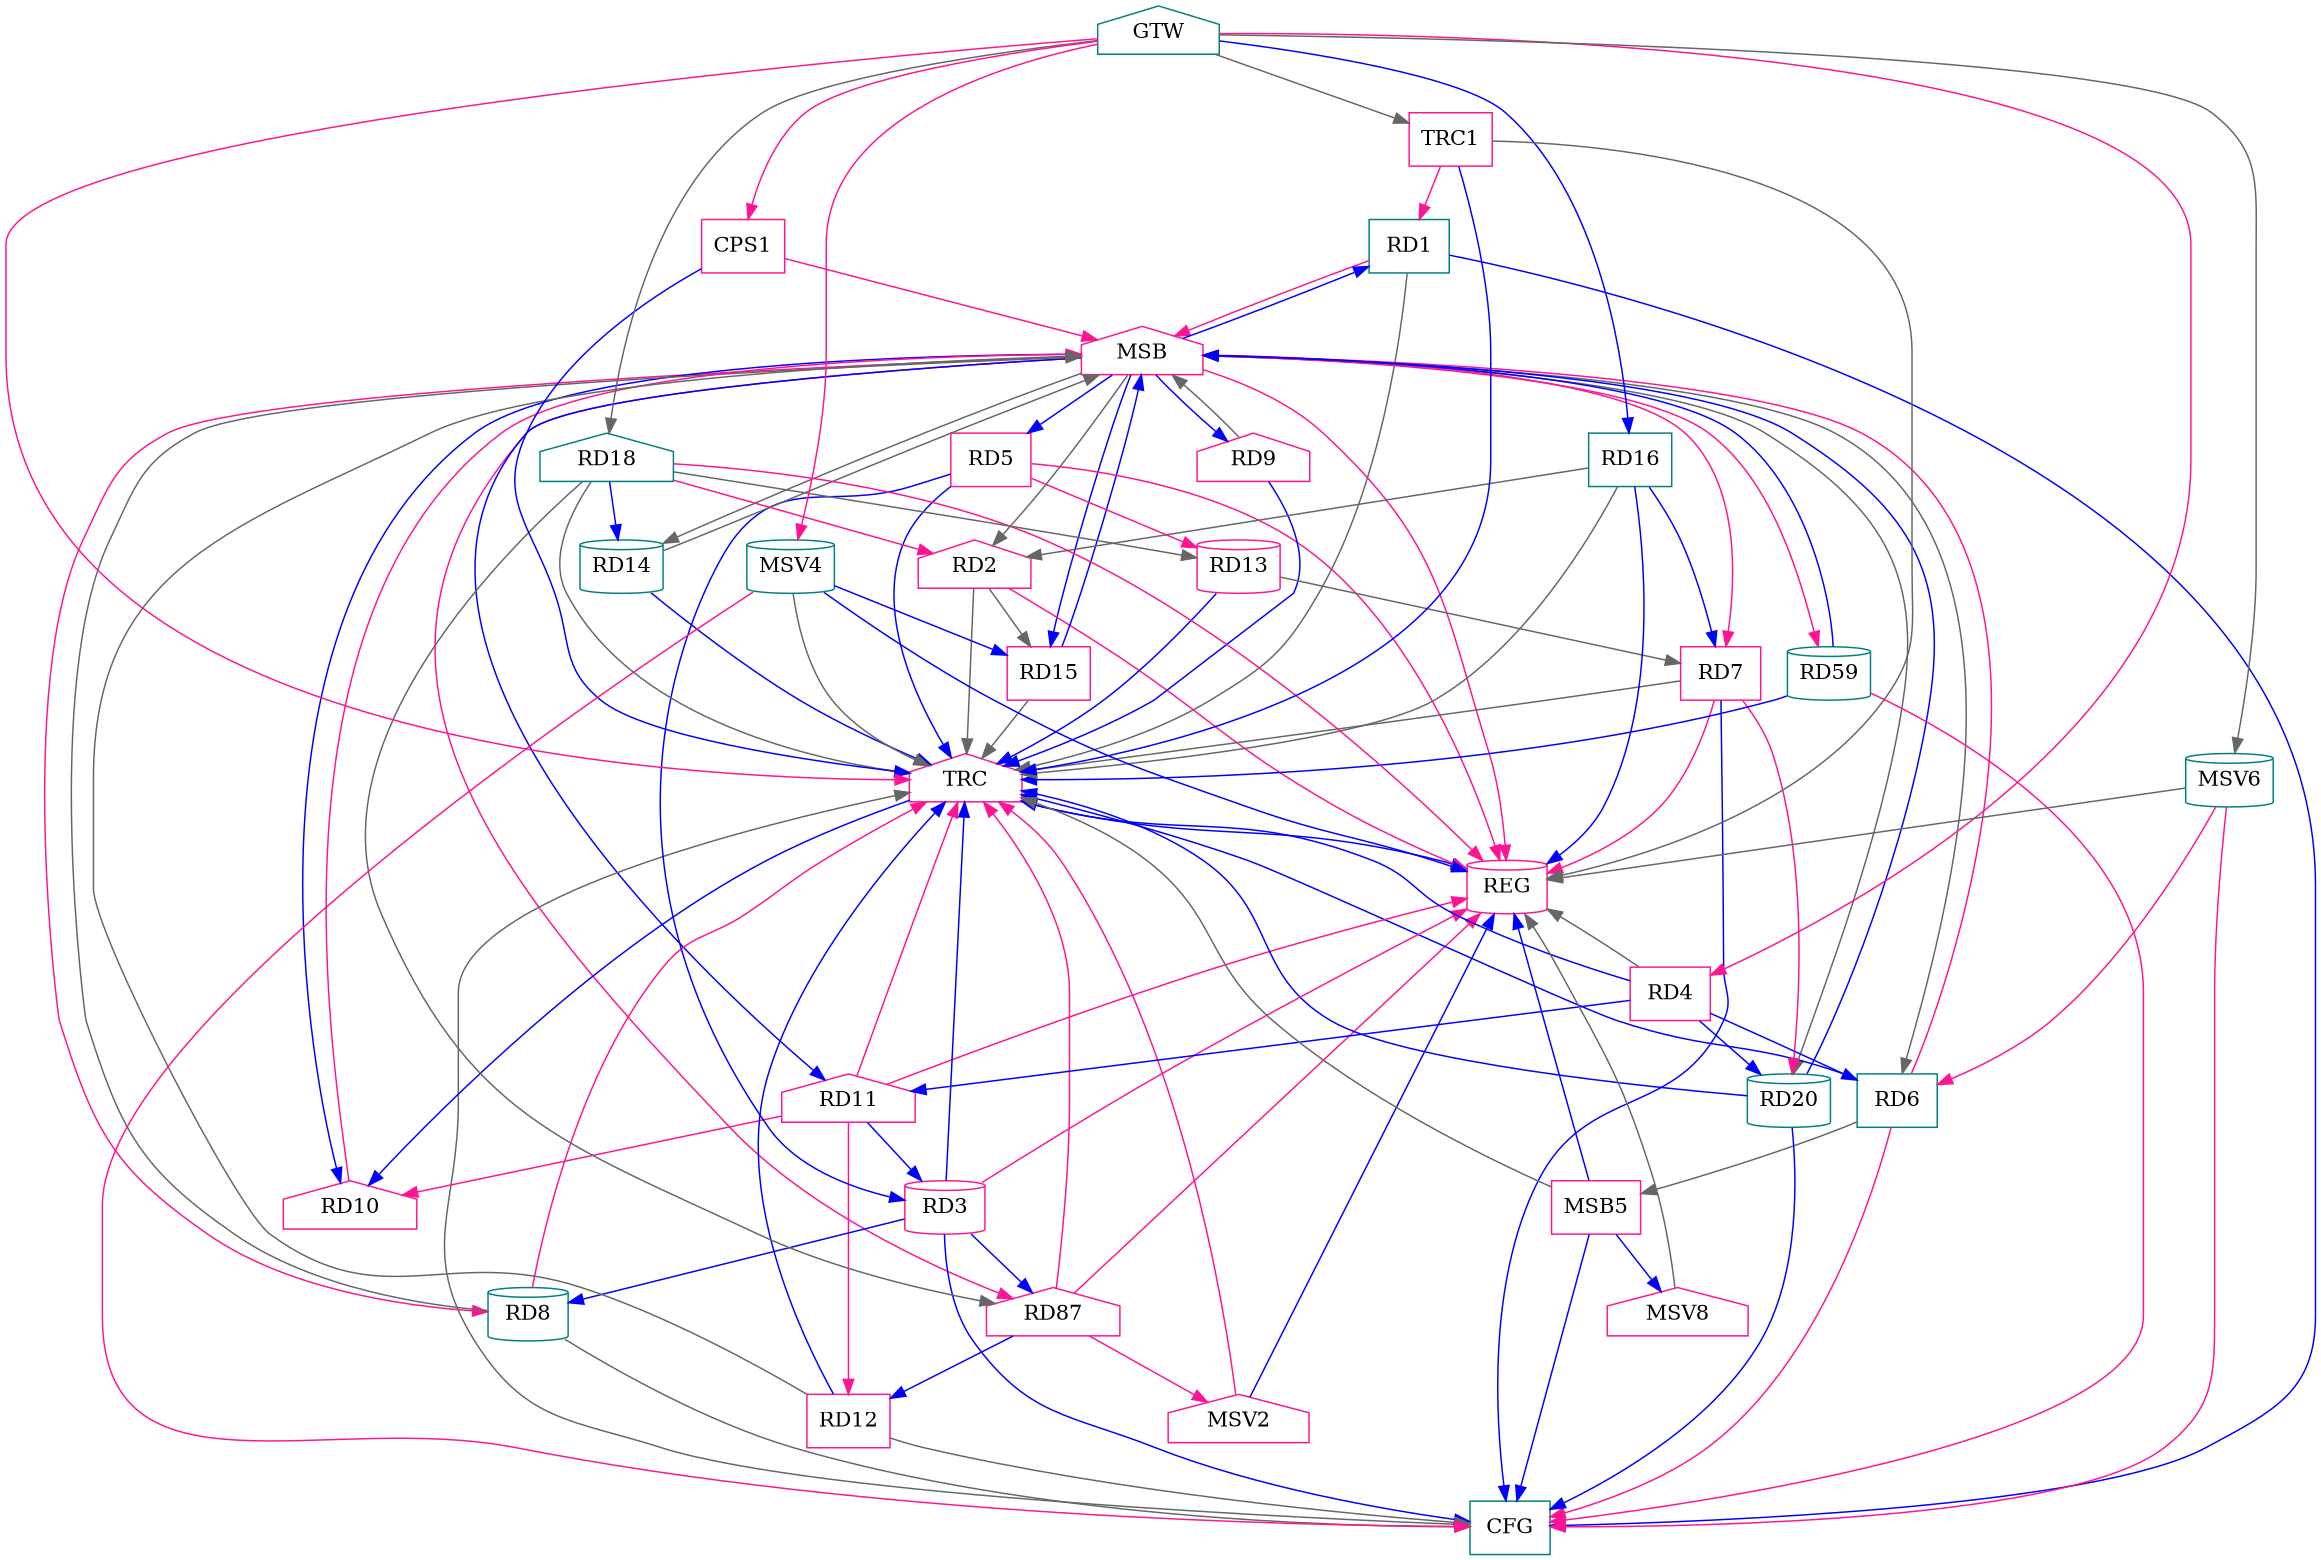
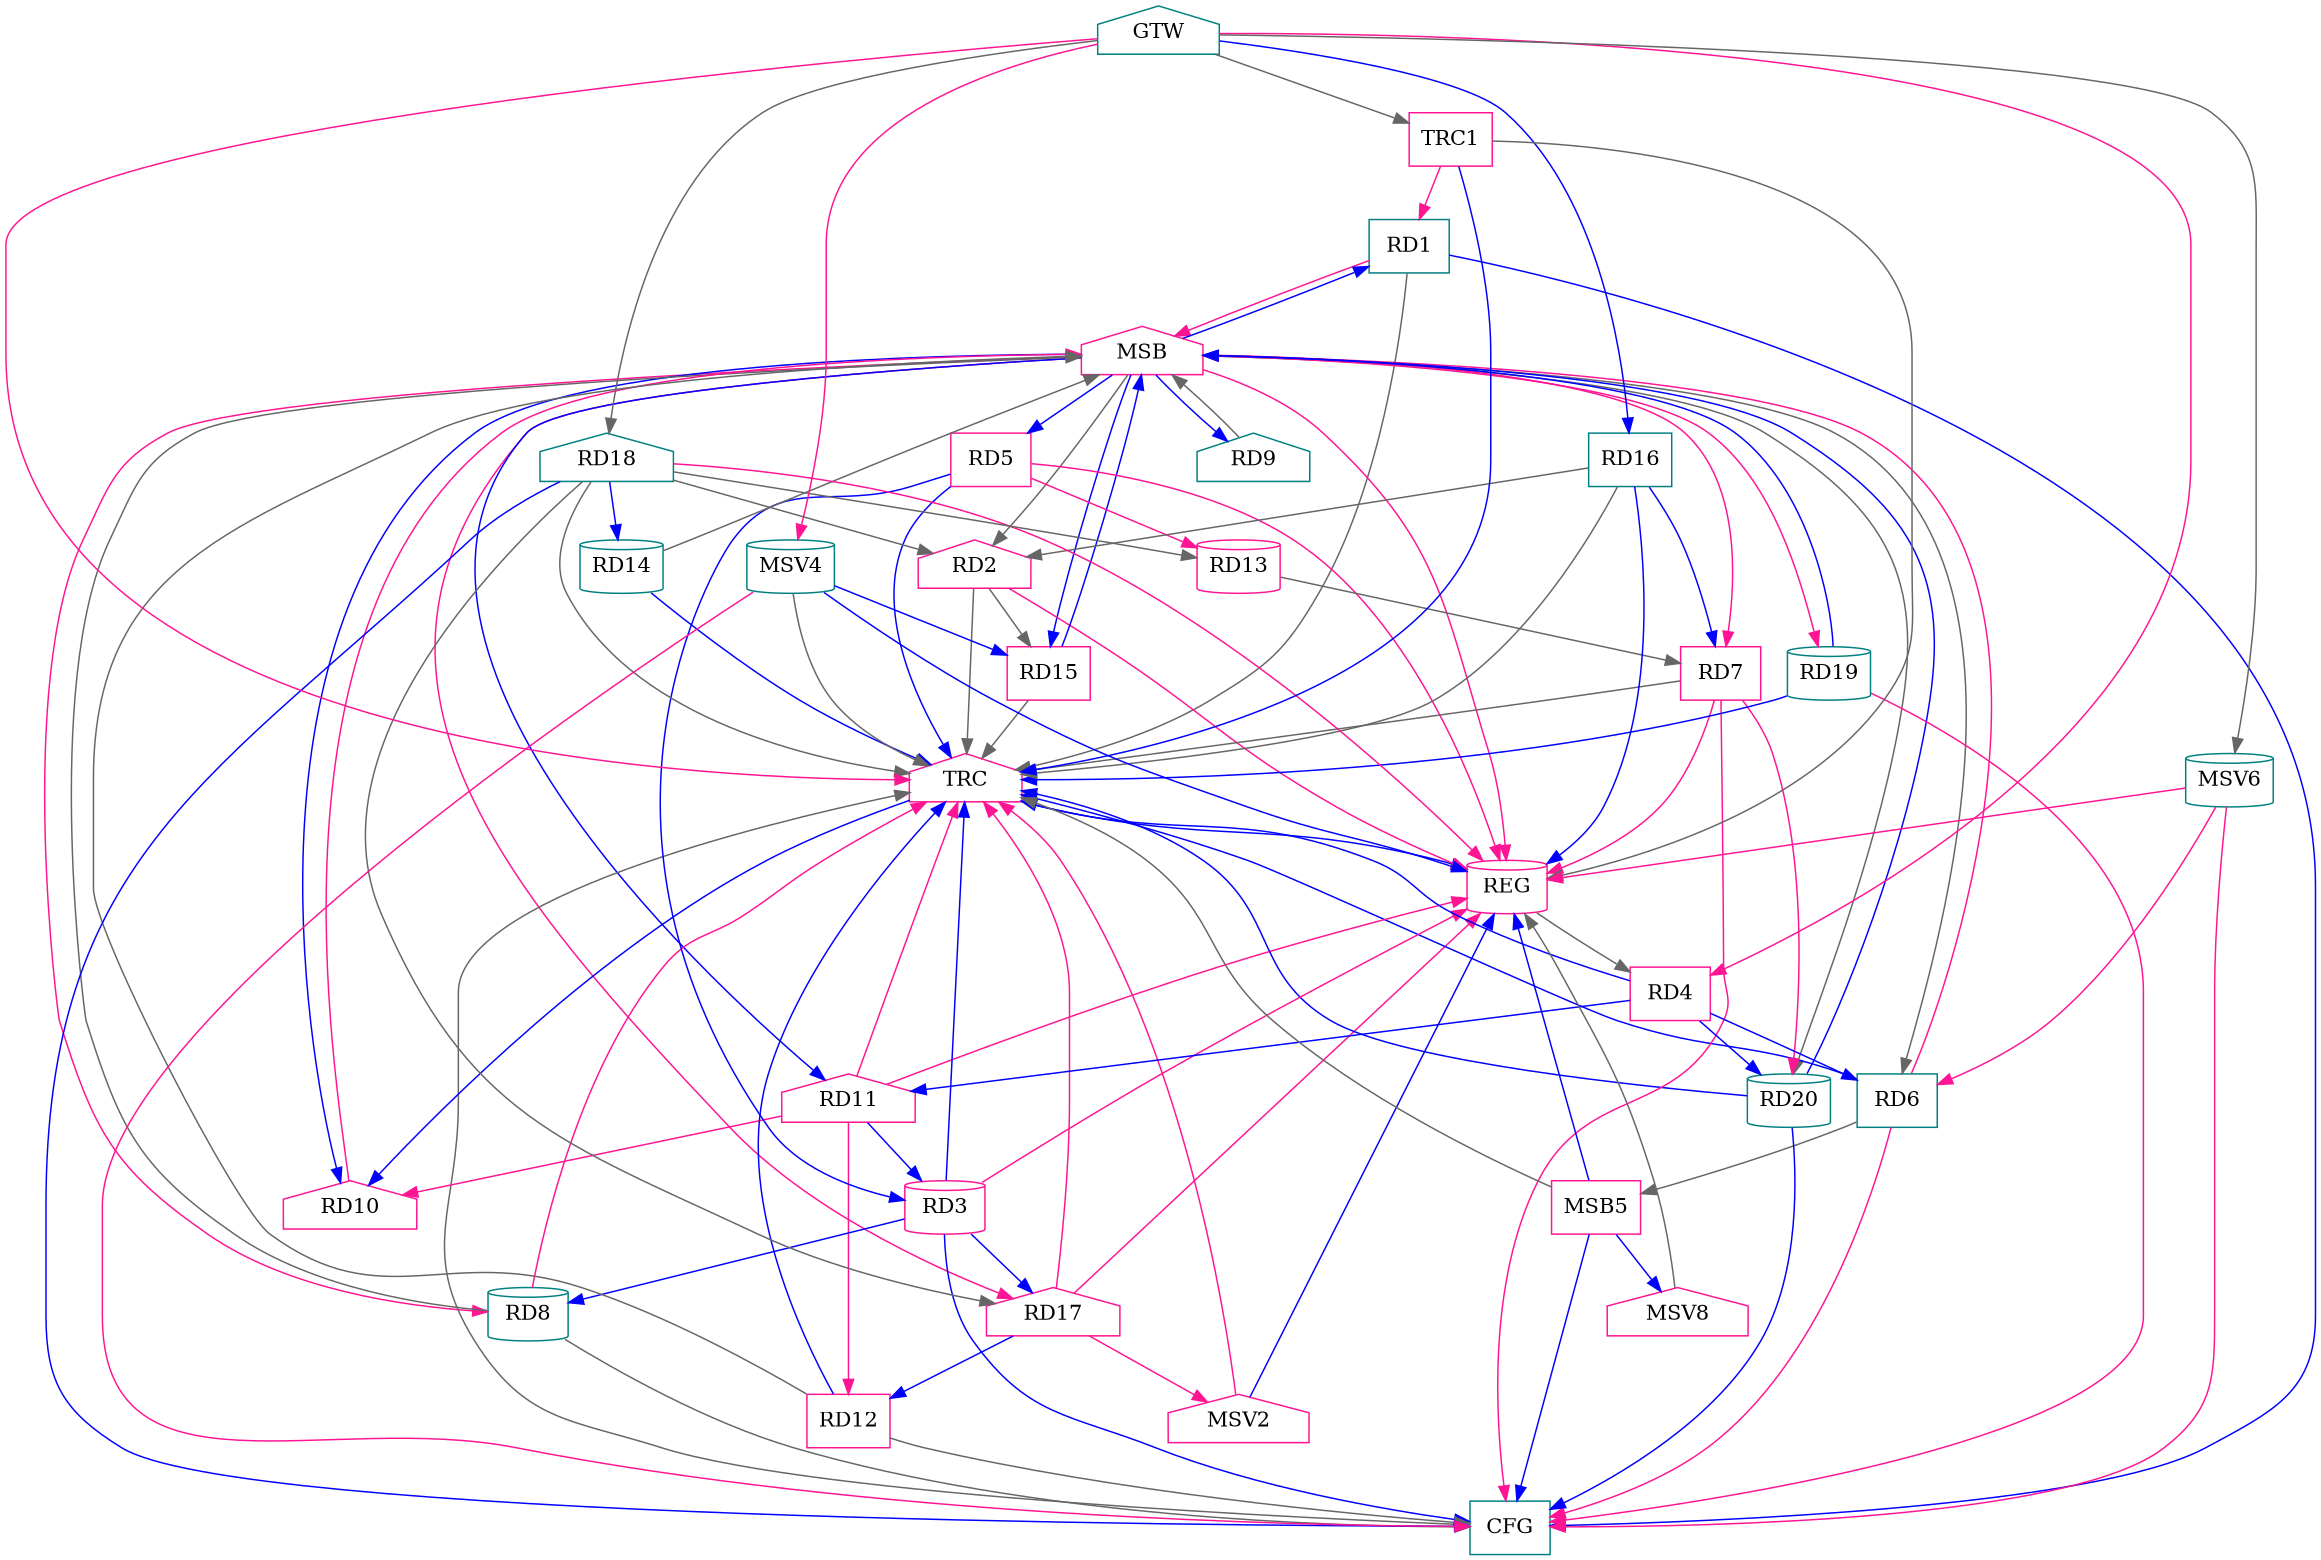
(743, 246) -> none
(878, 452) -> none
(1253, 460) -> (1253, 460)
(790, 513) -> (790, 513)
(1212, 656) -> none
(1829, 673) -> (1829, 673)
(1122, 686) -> none
(1889, 831) -> (1889, 831)
(1600, 941) -> (1576, 939)
(1637, 1099) -> (1637, 1099)
(1053, 1314) -> (1053, 1314)
none -> (186, 1467)
